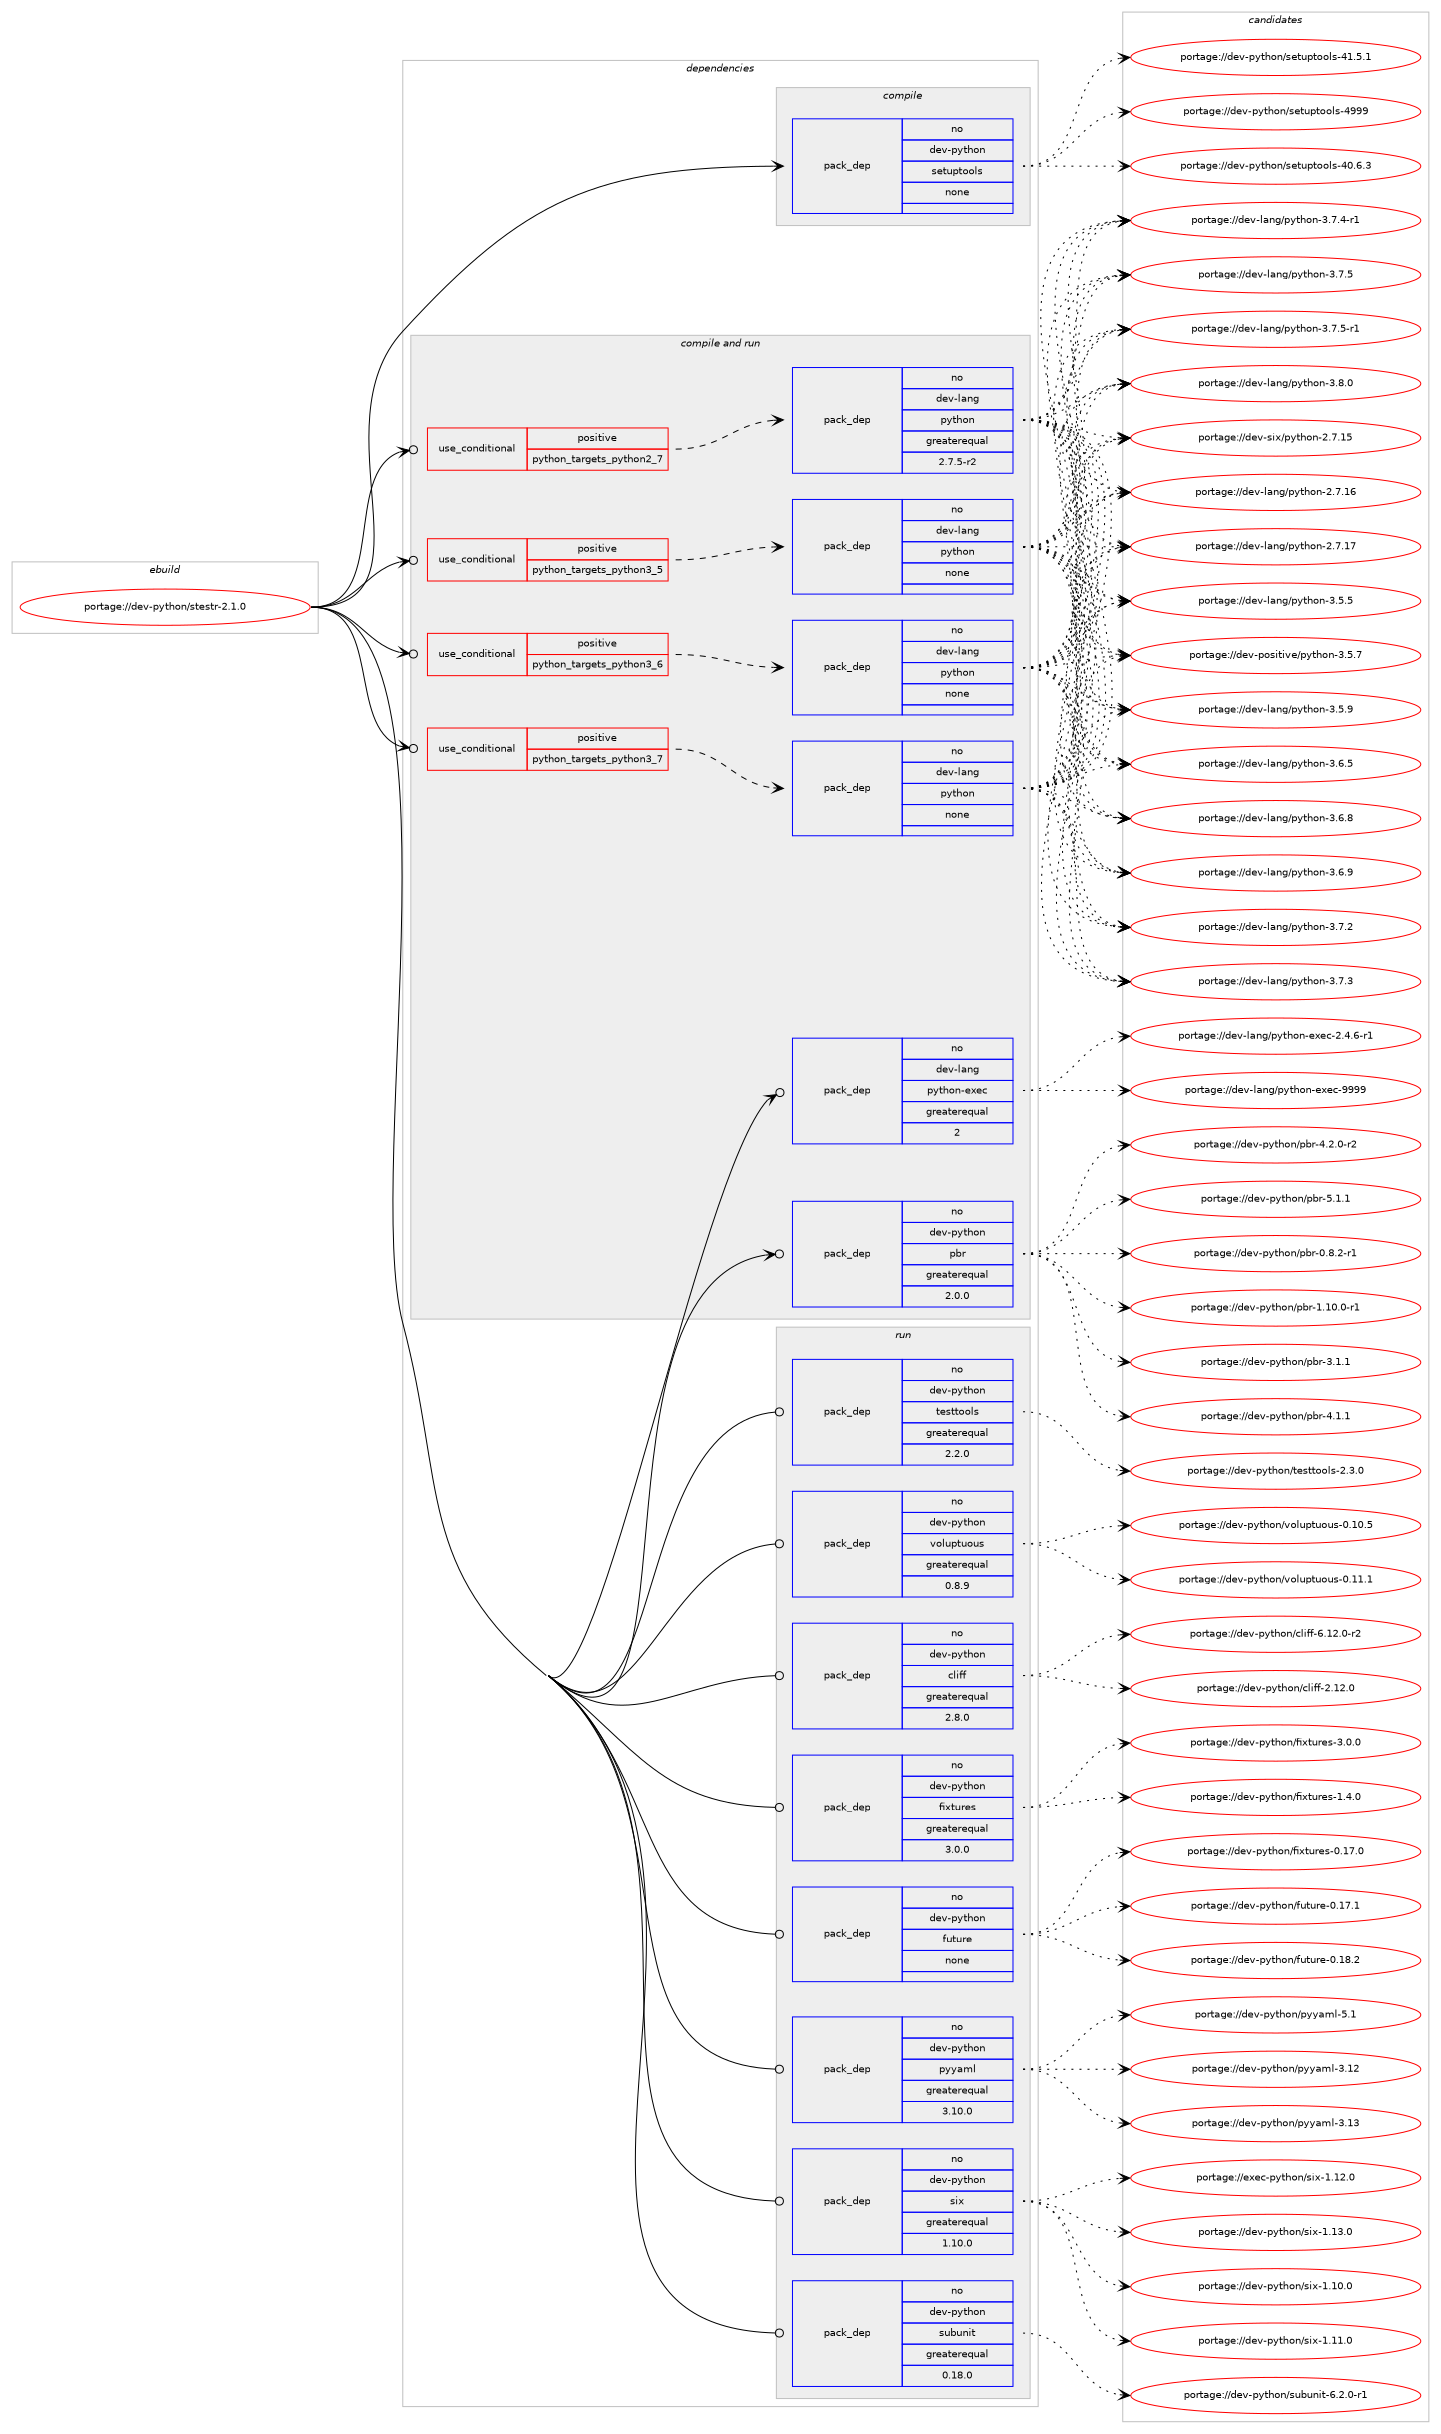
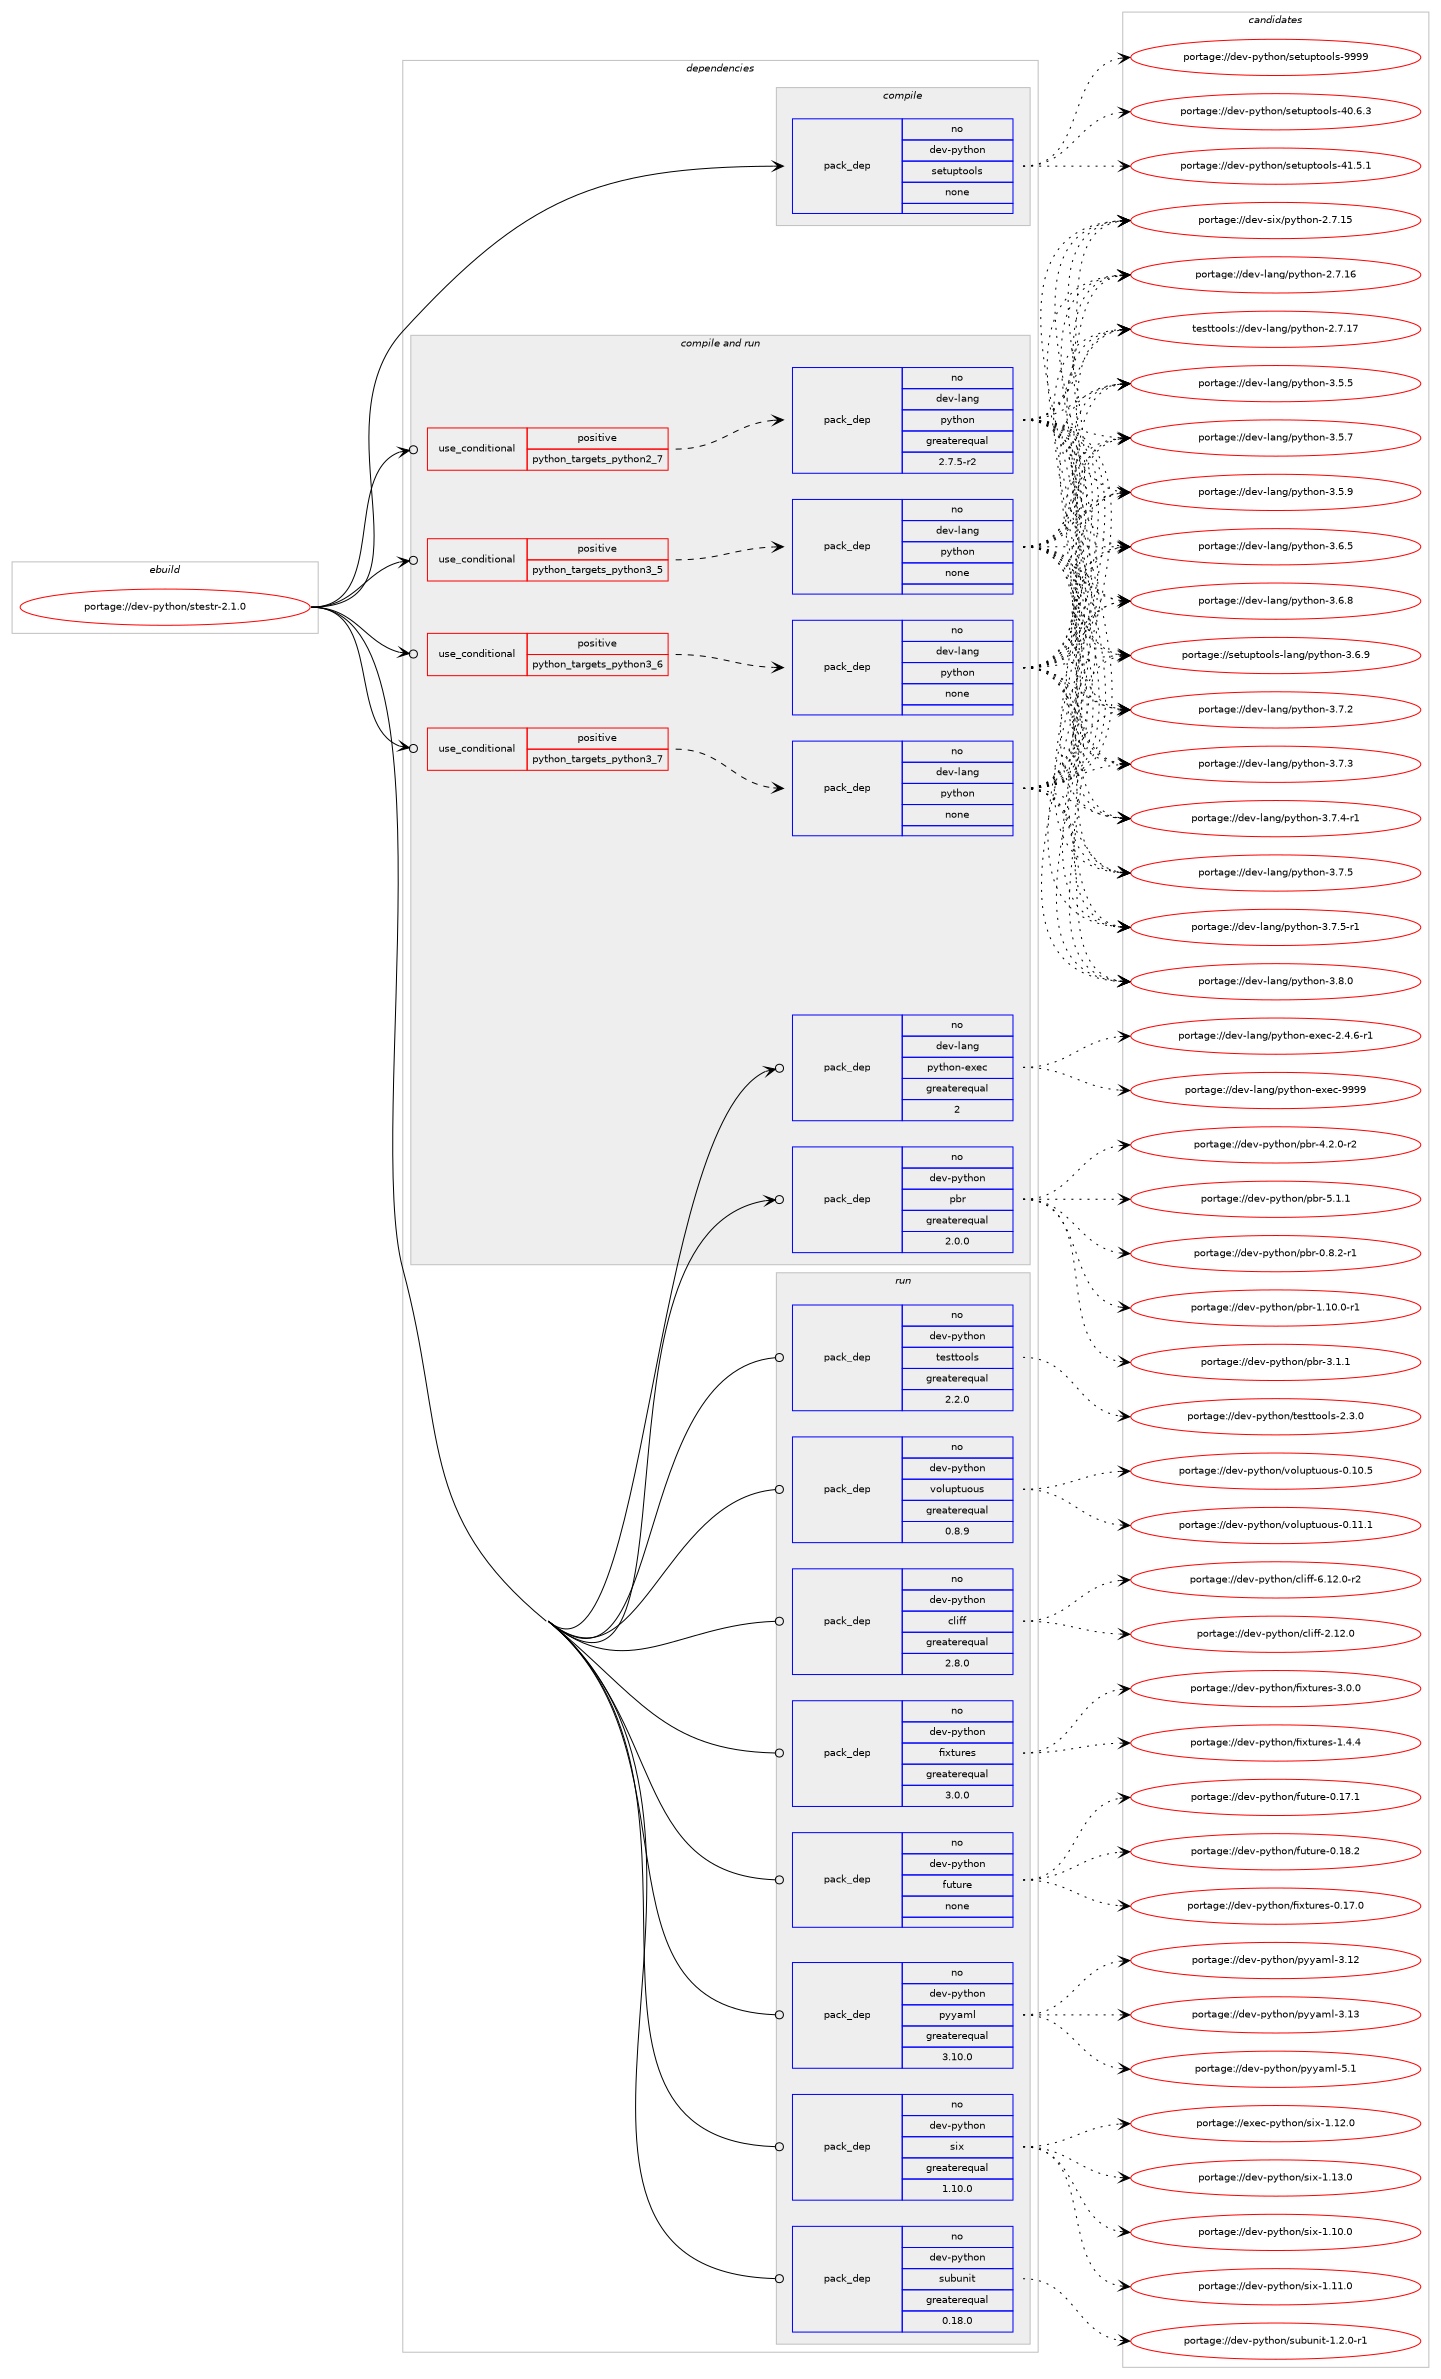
(1276, 112) -> (1276, 57)
(1276, 547) -> (1276, 329)
(1276, 656) -> (1276, 438)
(1276, 873) -> (1276, 656)
(1276, 1417) -> none
(1276, 1797) -> (1276, 1743)
(1276, 2396) -> (1276, 2341)
